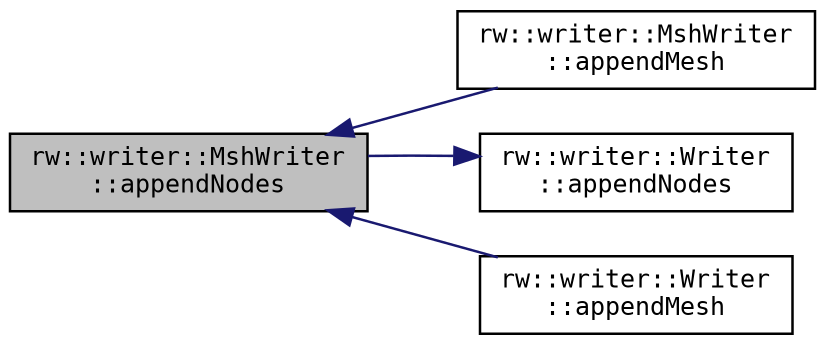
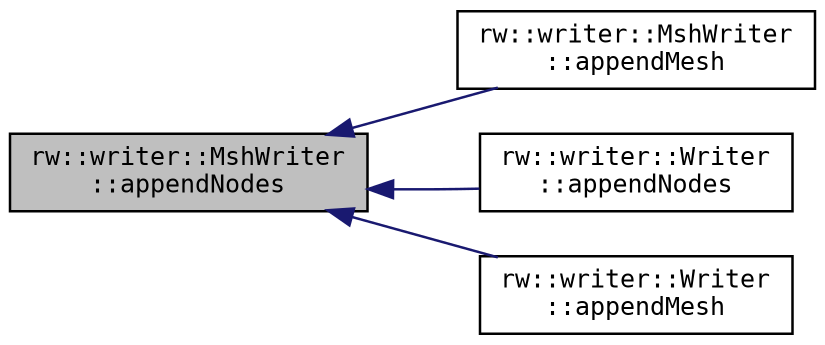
(411, 156) -> (436, 189)
